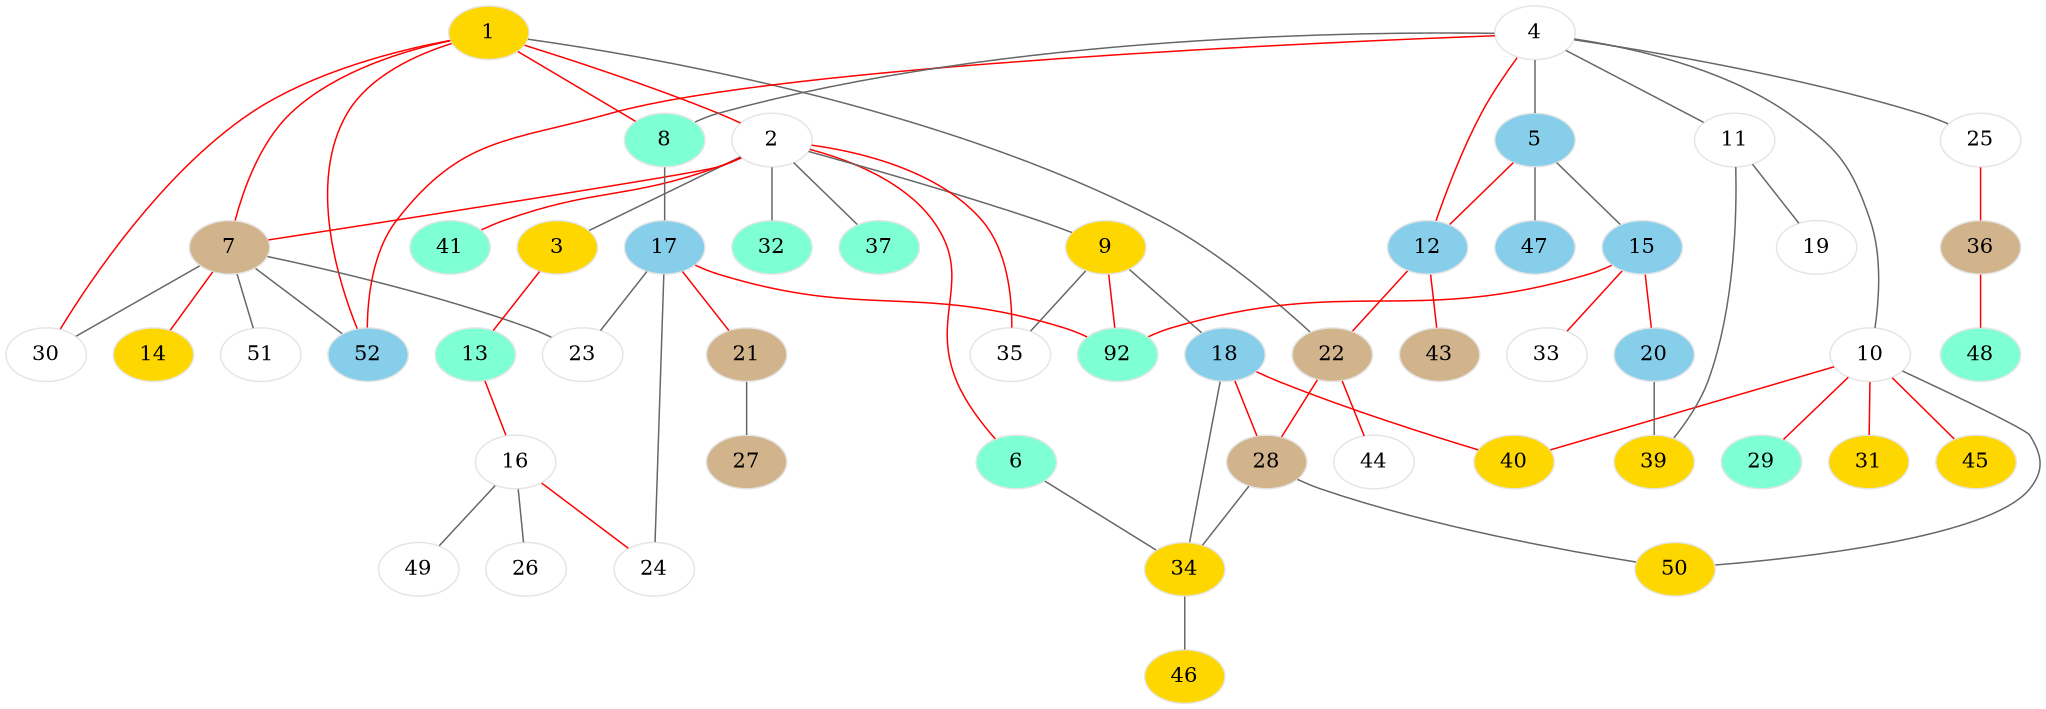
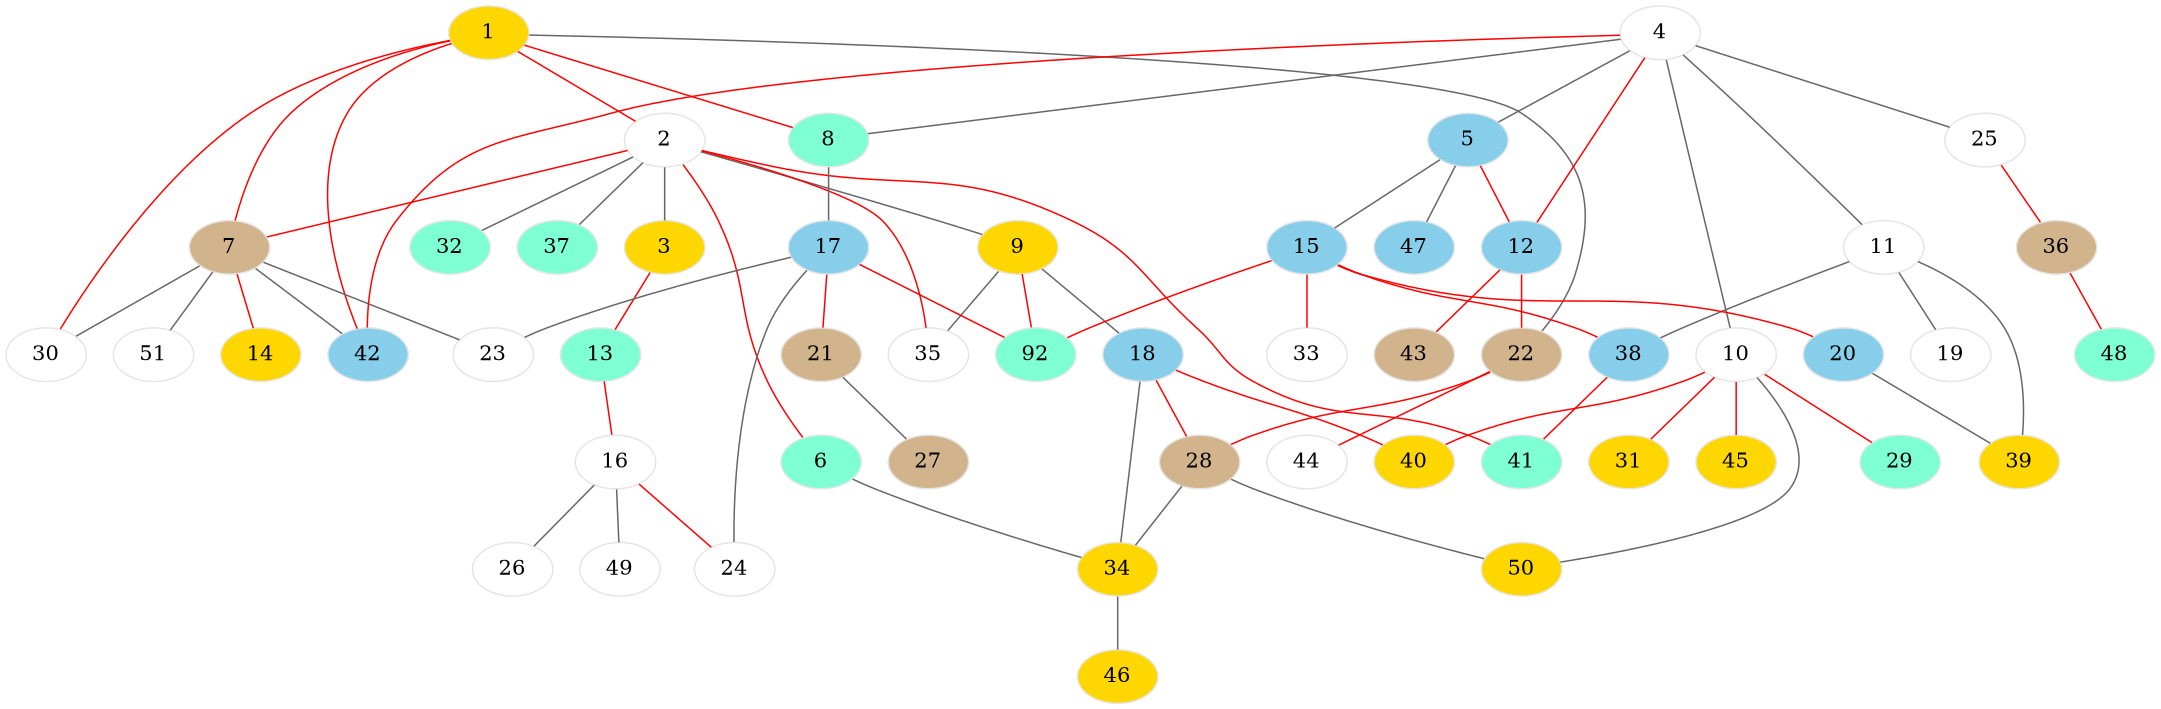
(368, 355) -> (368, 355)
none -> (1629, 355)
